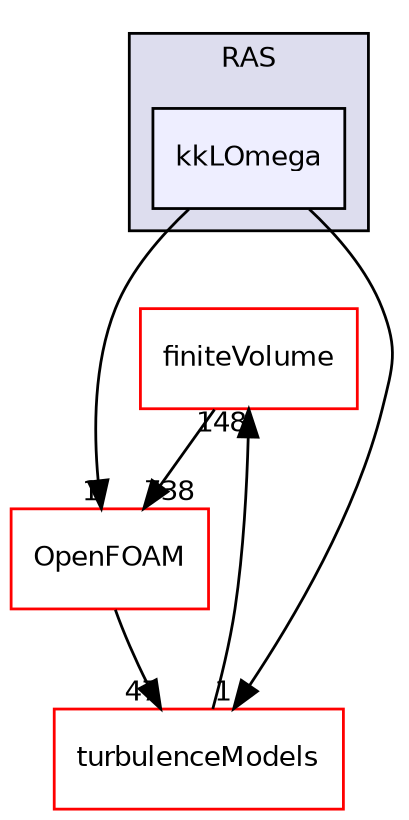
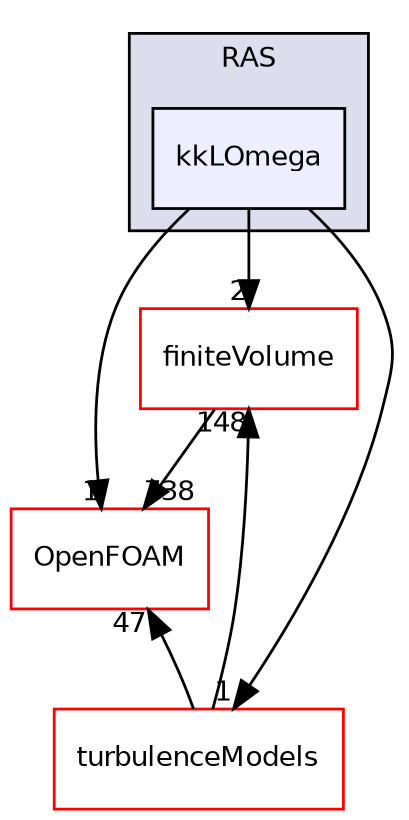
none -> (249, 249)
(130, 647) -> (179, 671)
